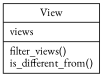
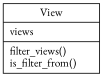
(51, 63) -> (43, 63)
